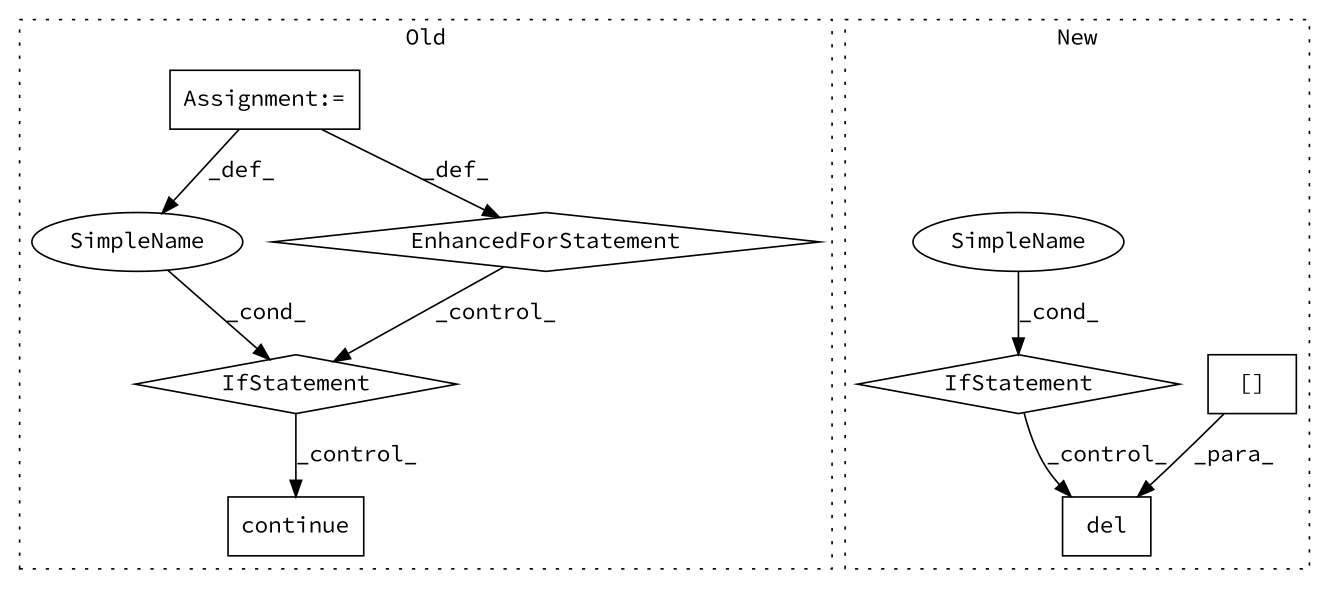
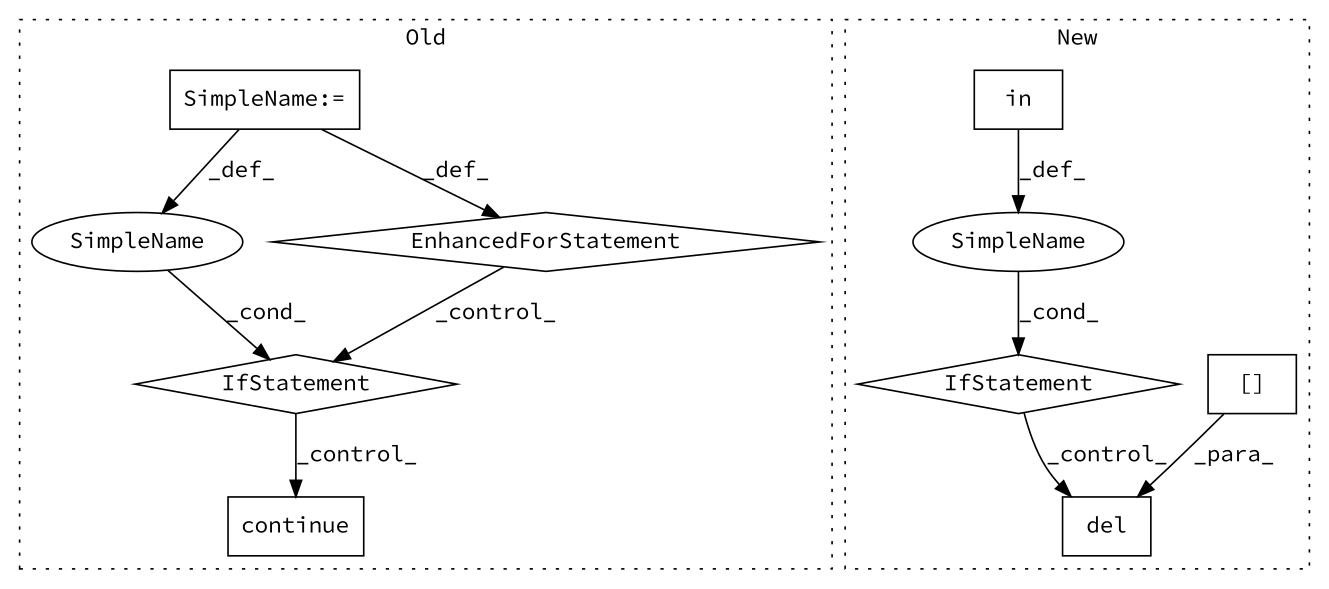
(265, 100) -> (265, 100)
none -> (1018, 100)
